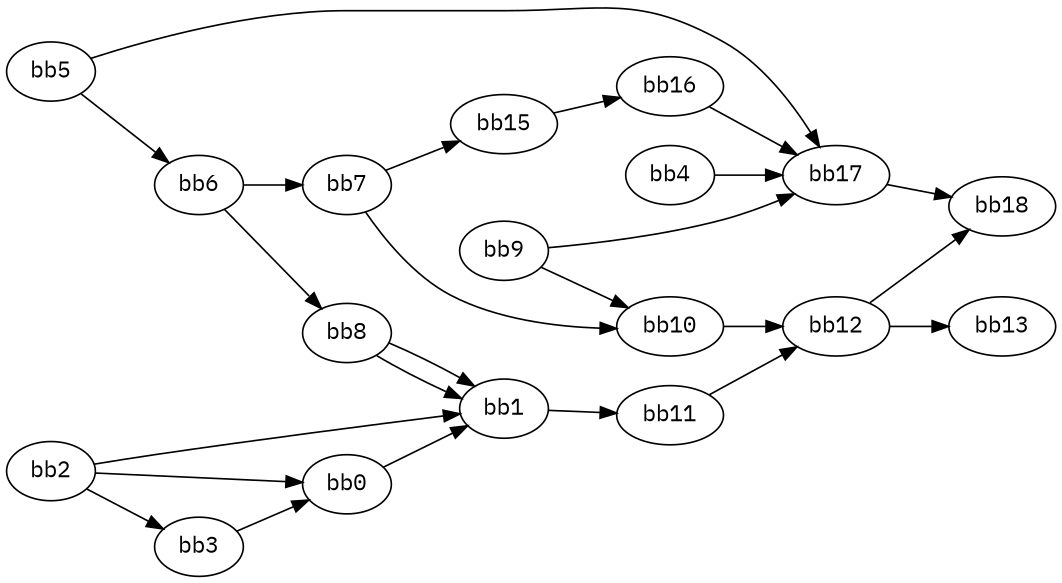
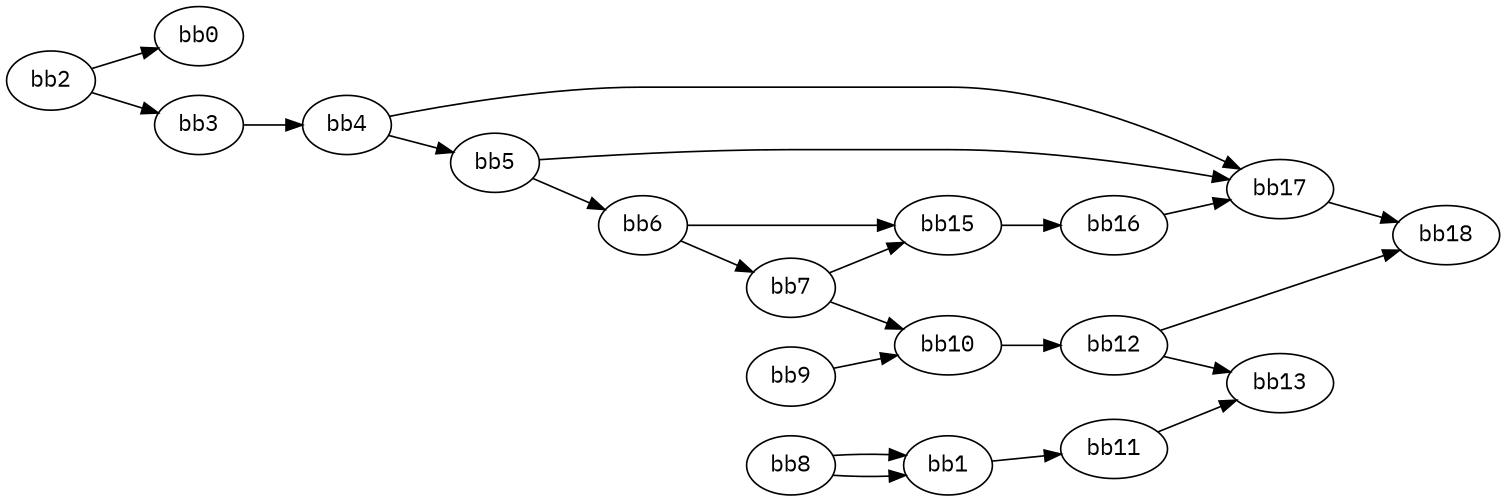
none -> (413, 142)
(665, 232) -> none
(267, 253) -> (783, 225)
(746, 375) -> (1190, 419)
(269, 439) -> none
(418, 450) -> none
(265, 519) -> (265, 125)
